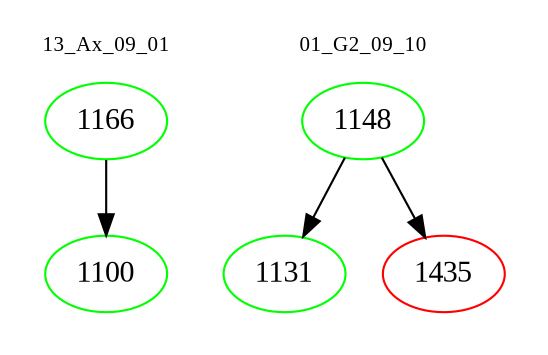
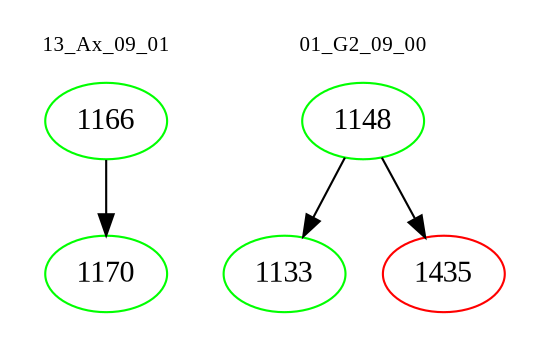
(364, 46) -> (364, 46)
(106, 274) -> (106, 274)
(285, 274) -> (285, 274)
